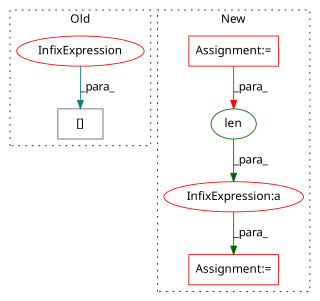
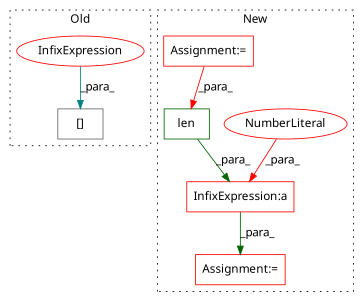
(234, 124) -> (187, 124)
none -> (286, 124)
(234, 197) -> (240, 197)
